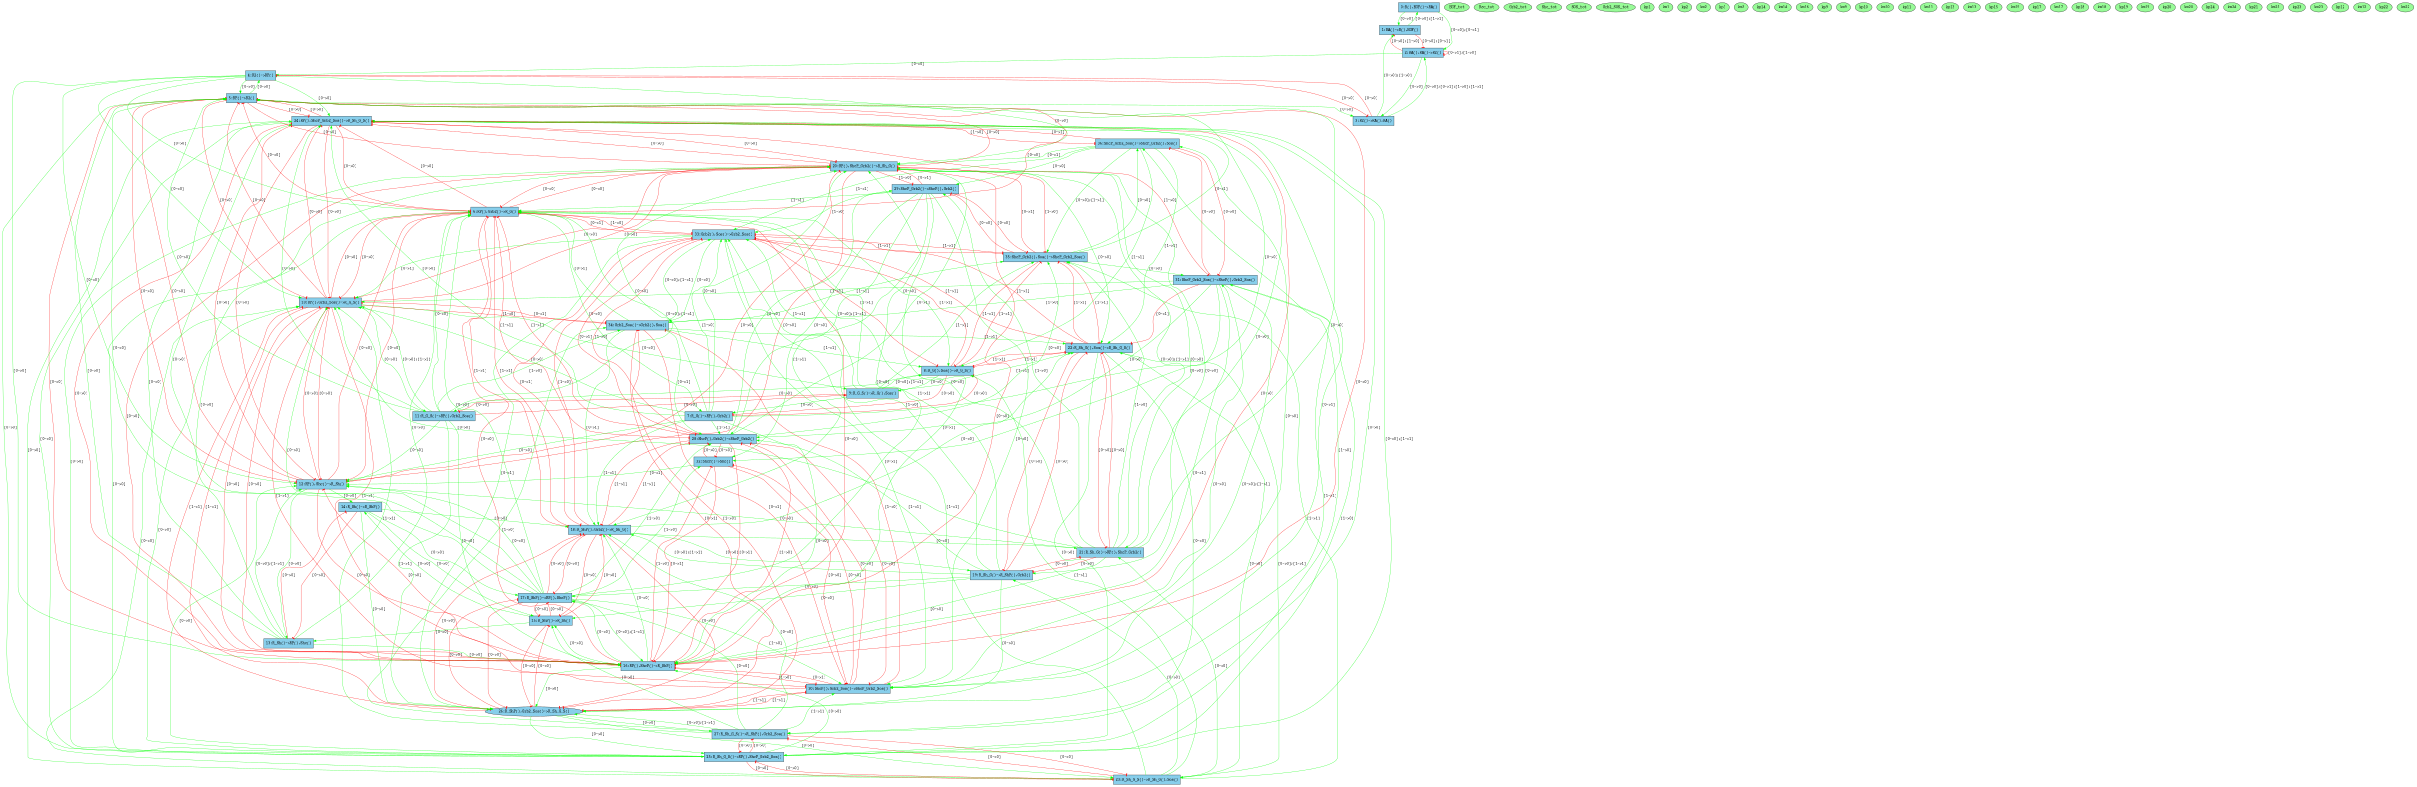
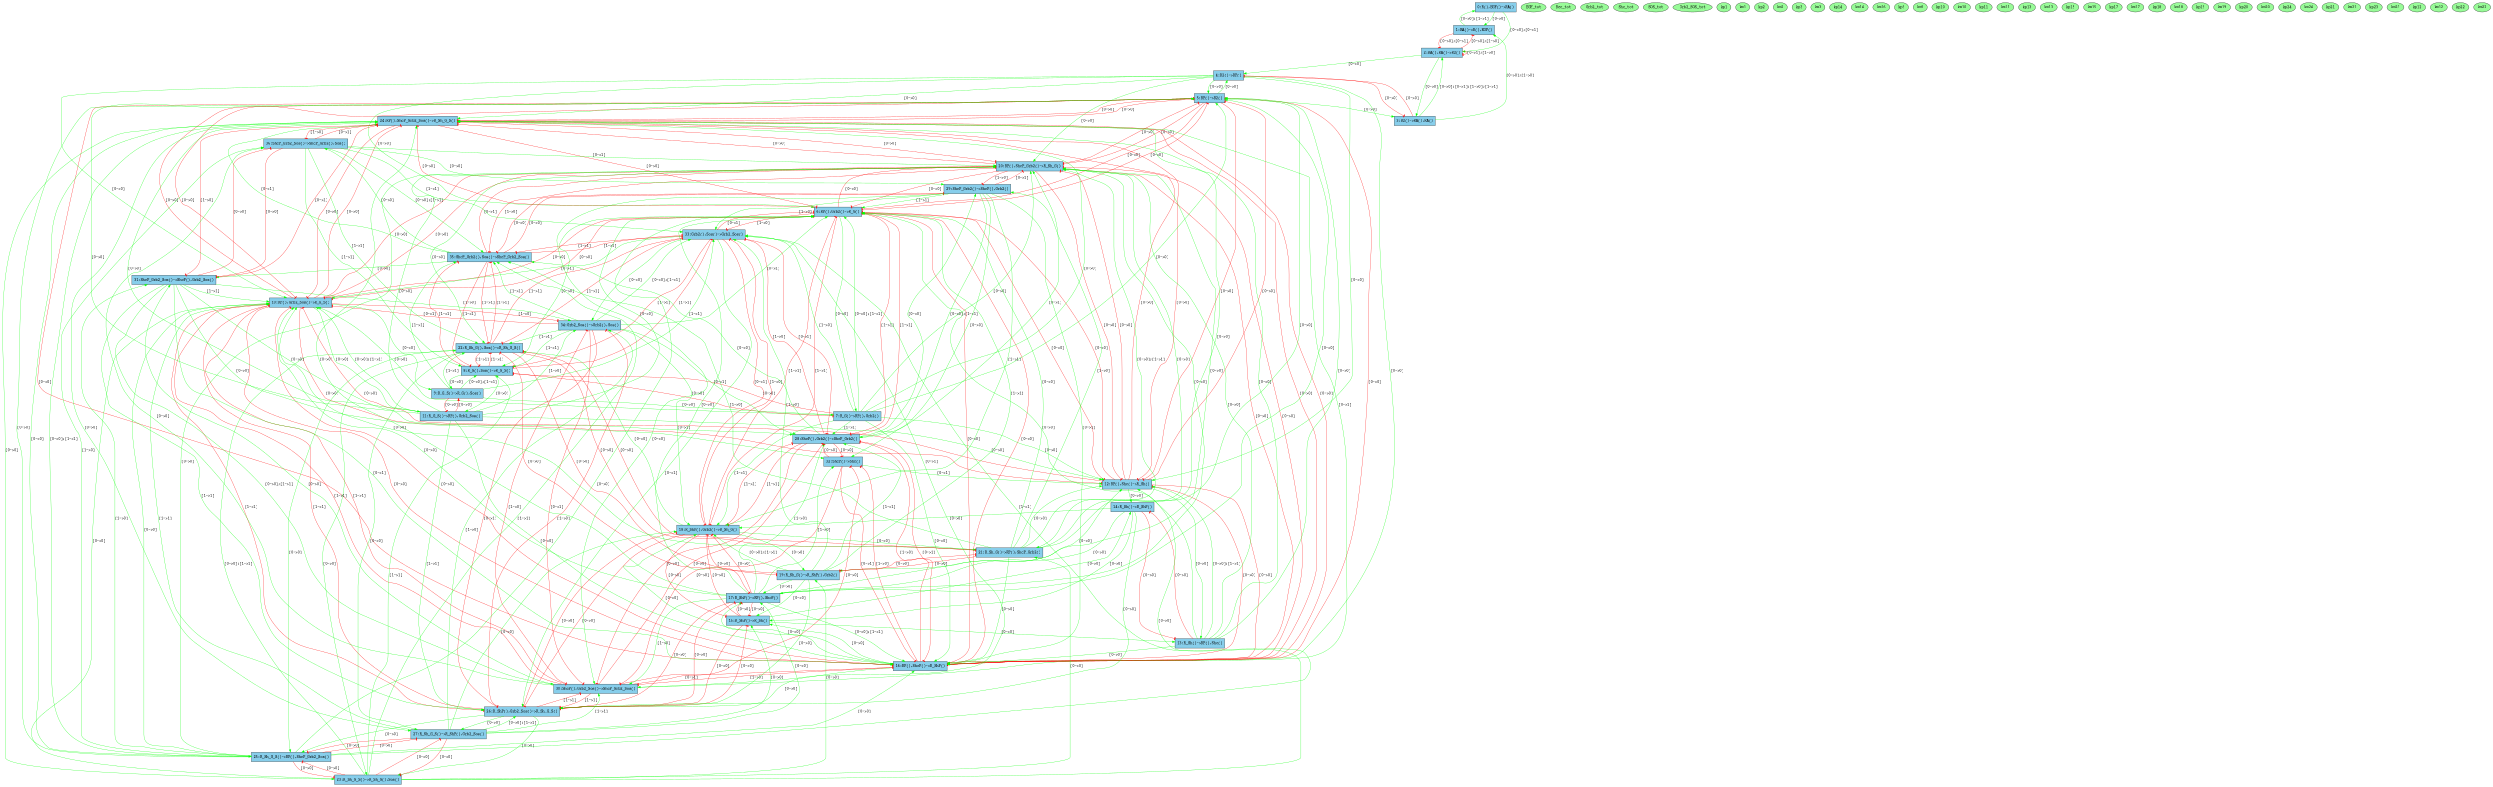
(1158, 310) -> (302, 220)
(534, 712) -> (522, 712)
